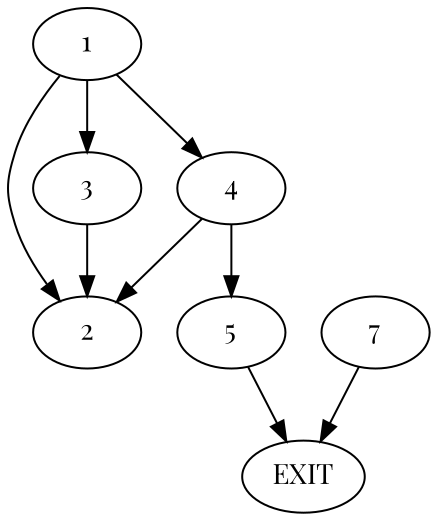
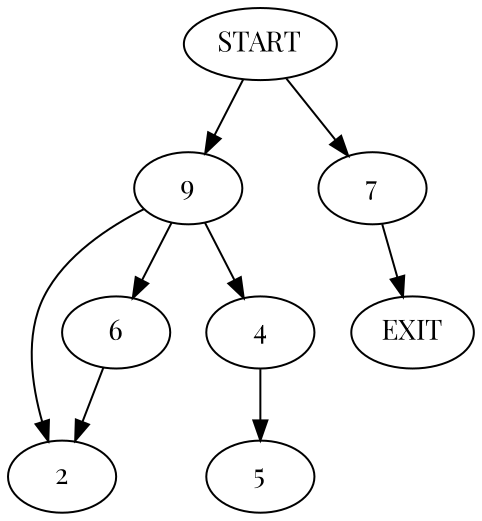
(87, 44) -> (188, 188)
none -> (260, 44)
(87, 188) -> (116, 332)
(167, 253) -> none
(263, 395) -> none
